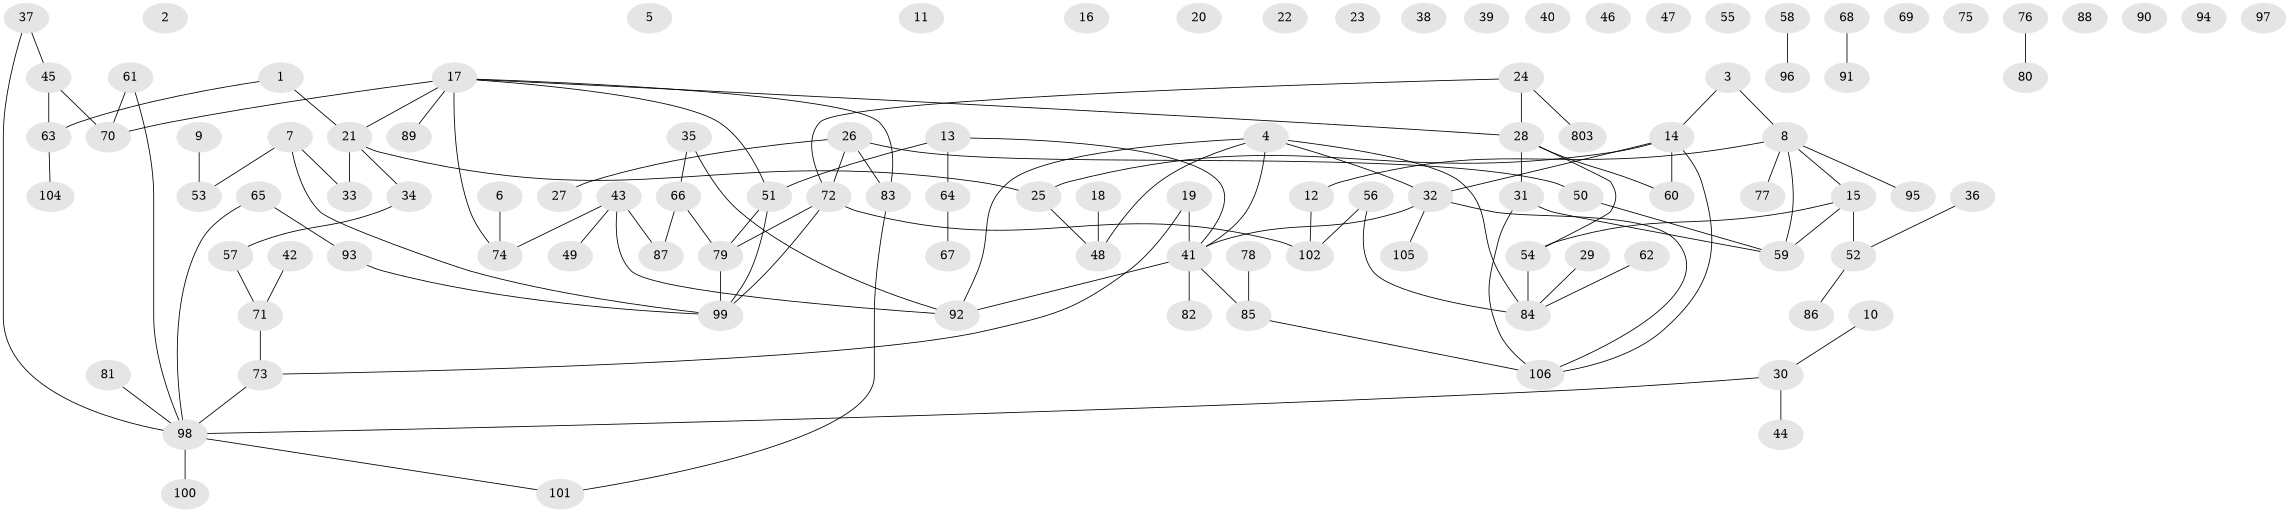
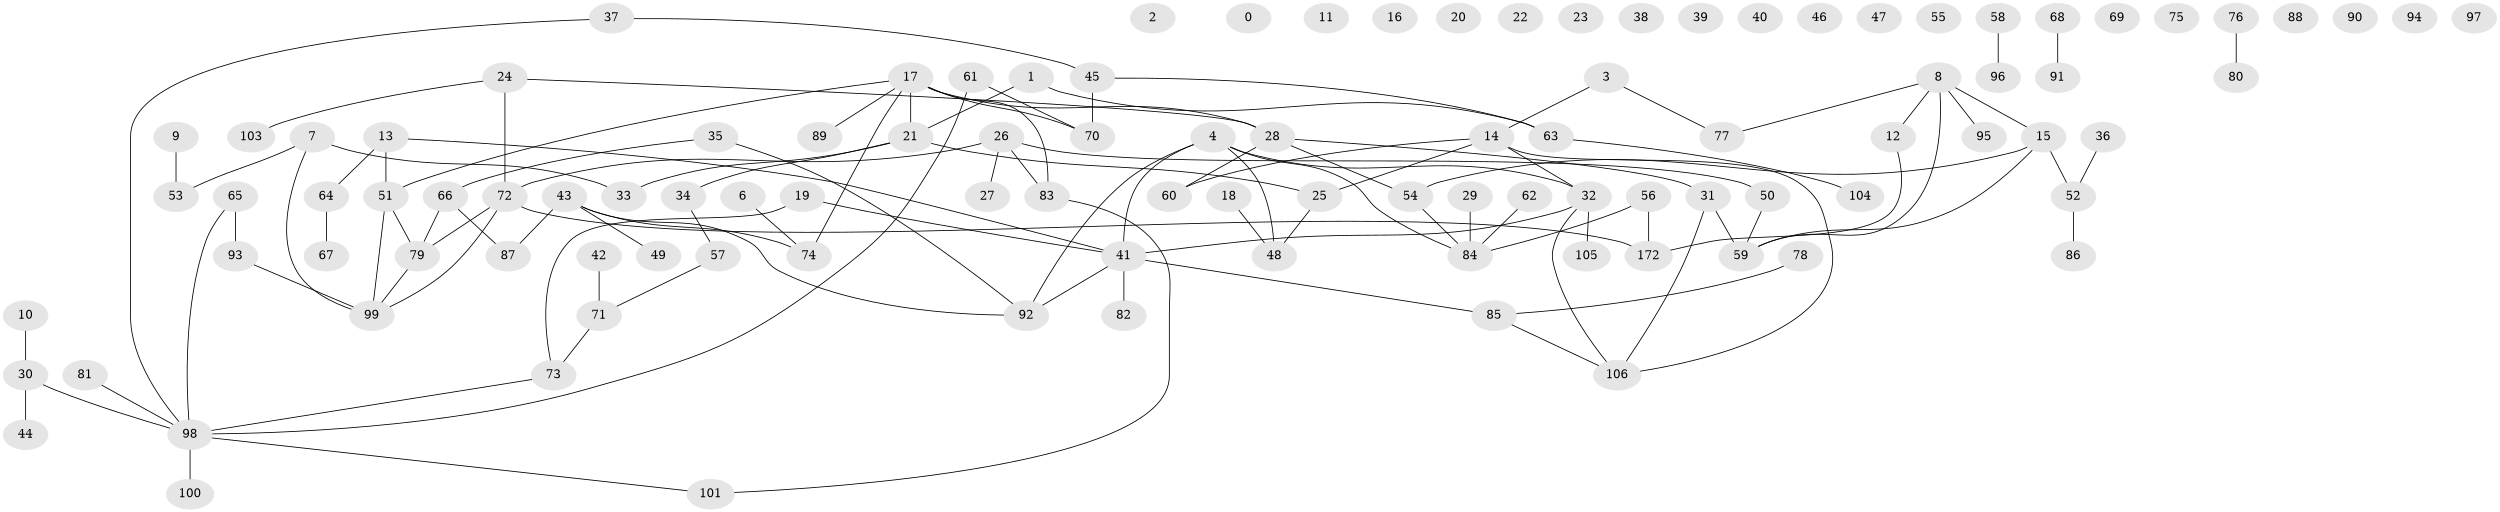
(650, 18) -> (1249, 18)
(1756, 107) -> (1664, 107)
(1583, 137) -> (251, 137)
(1310, 256) -> (1649, 256)
